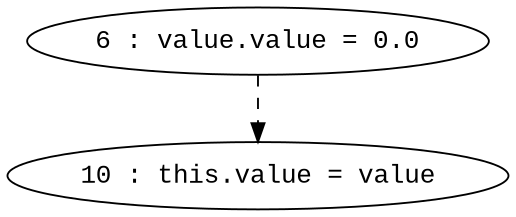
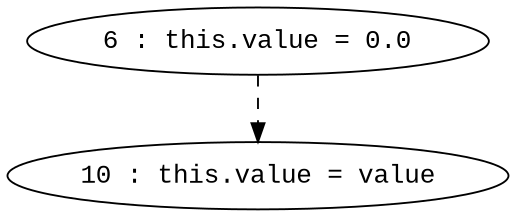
(258, 41) -> (258, 41)
